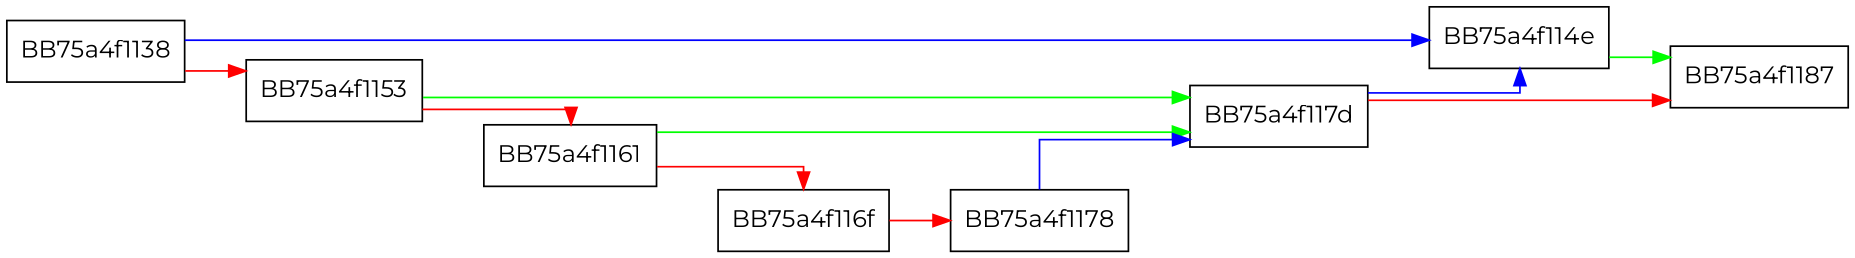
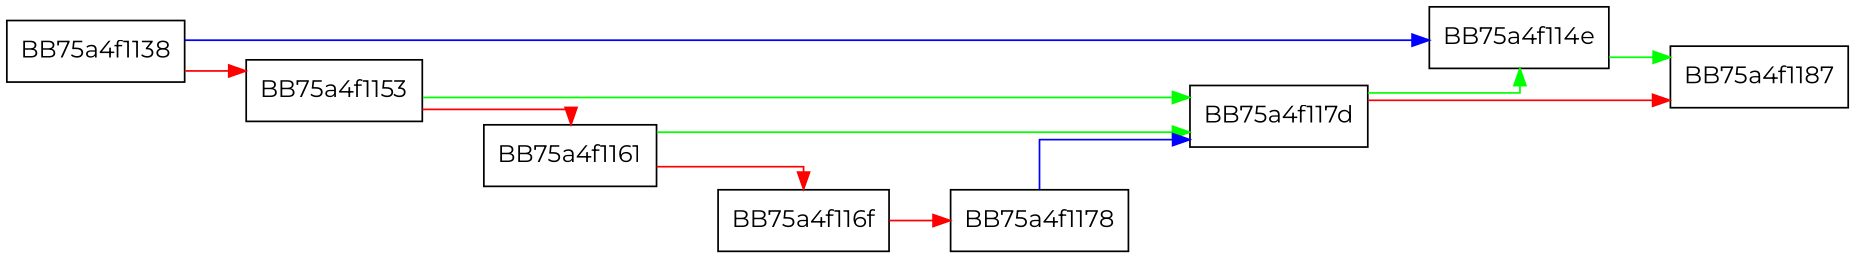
(1448, 93) -> (1448, 93)
